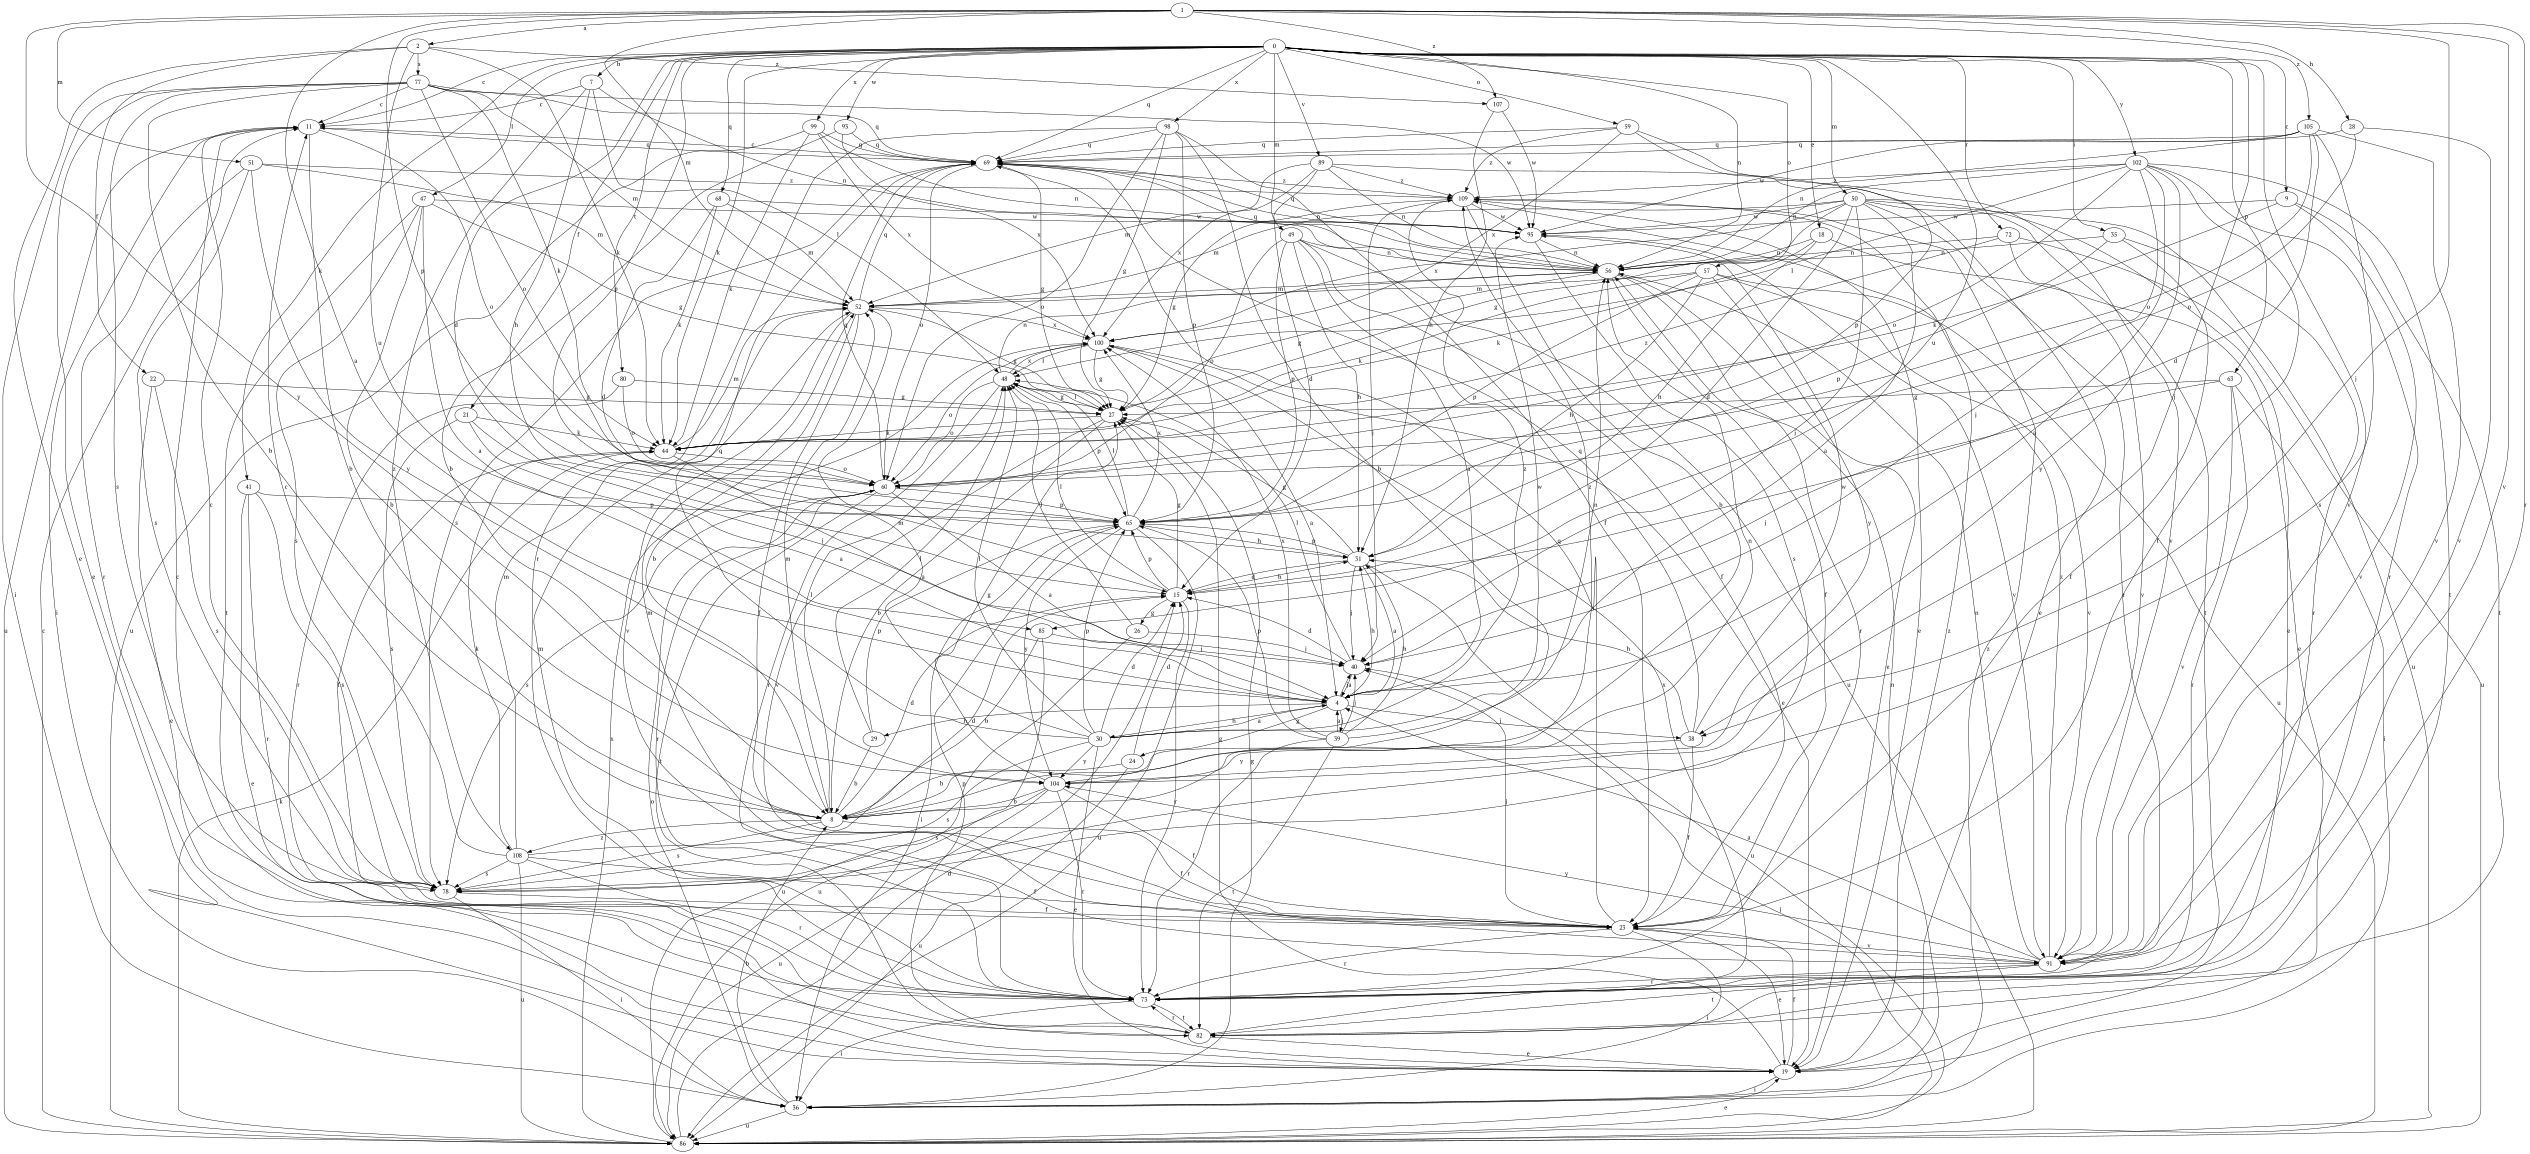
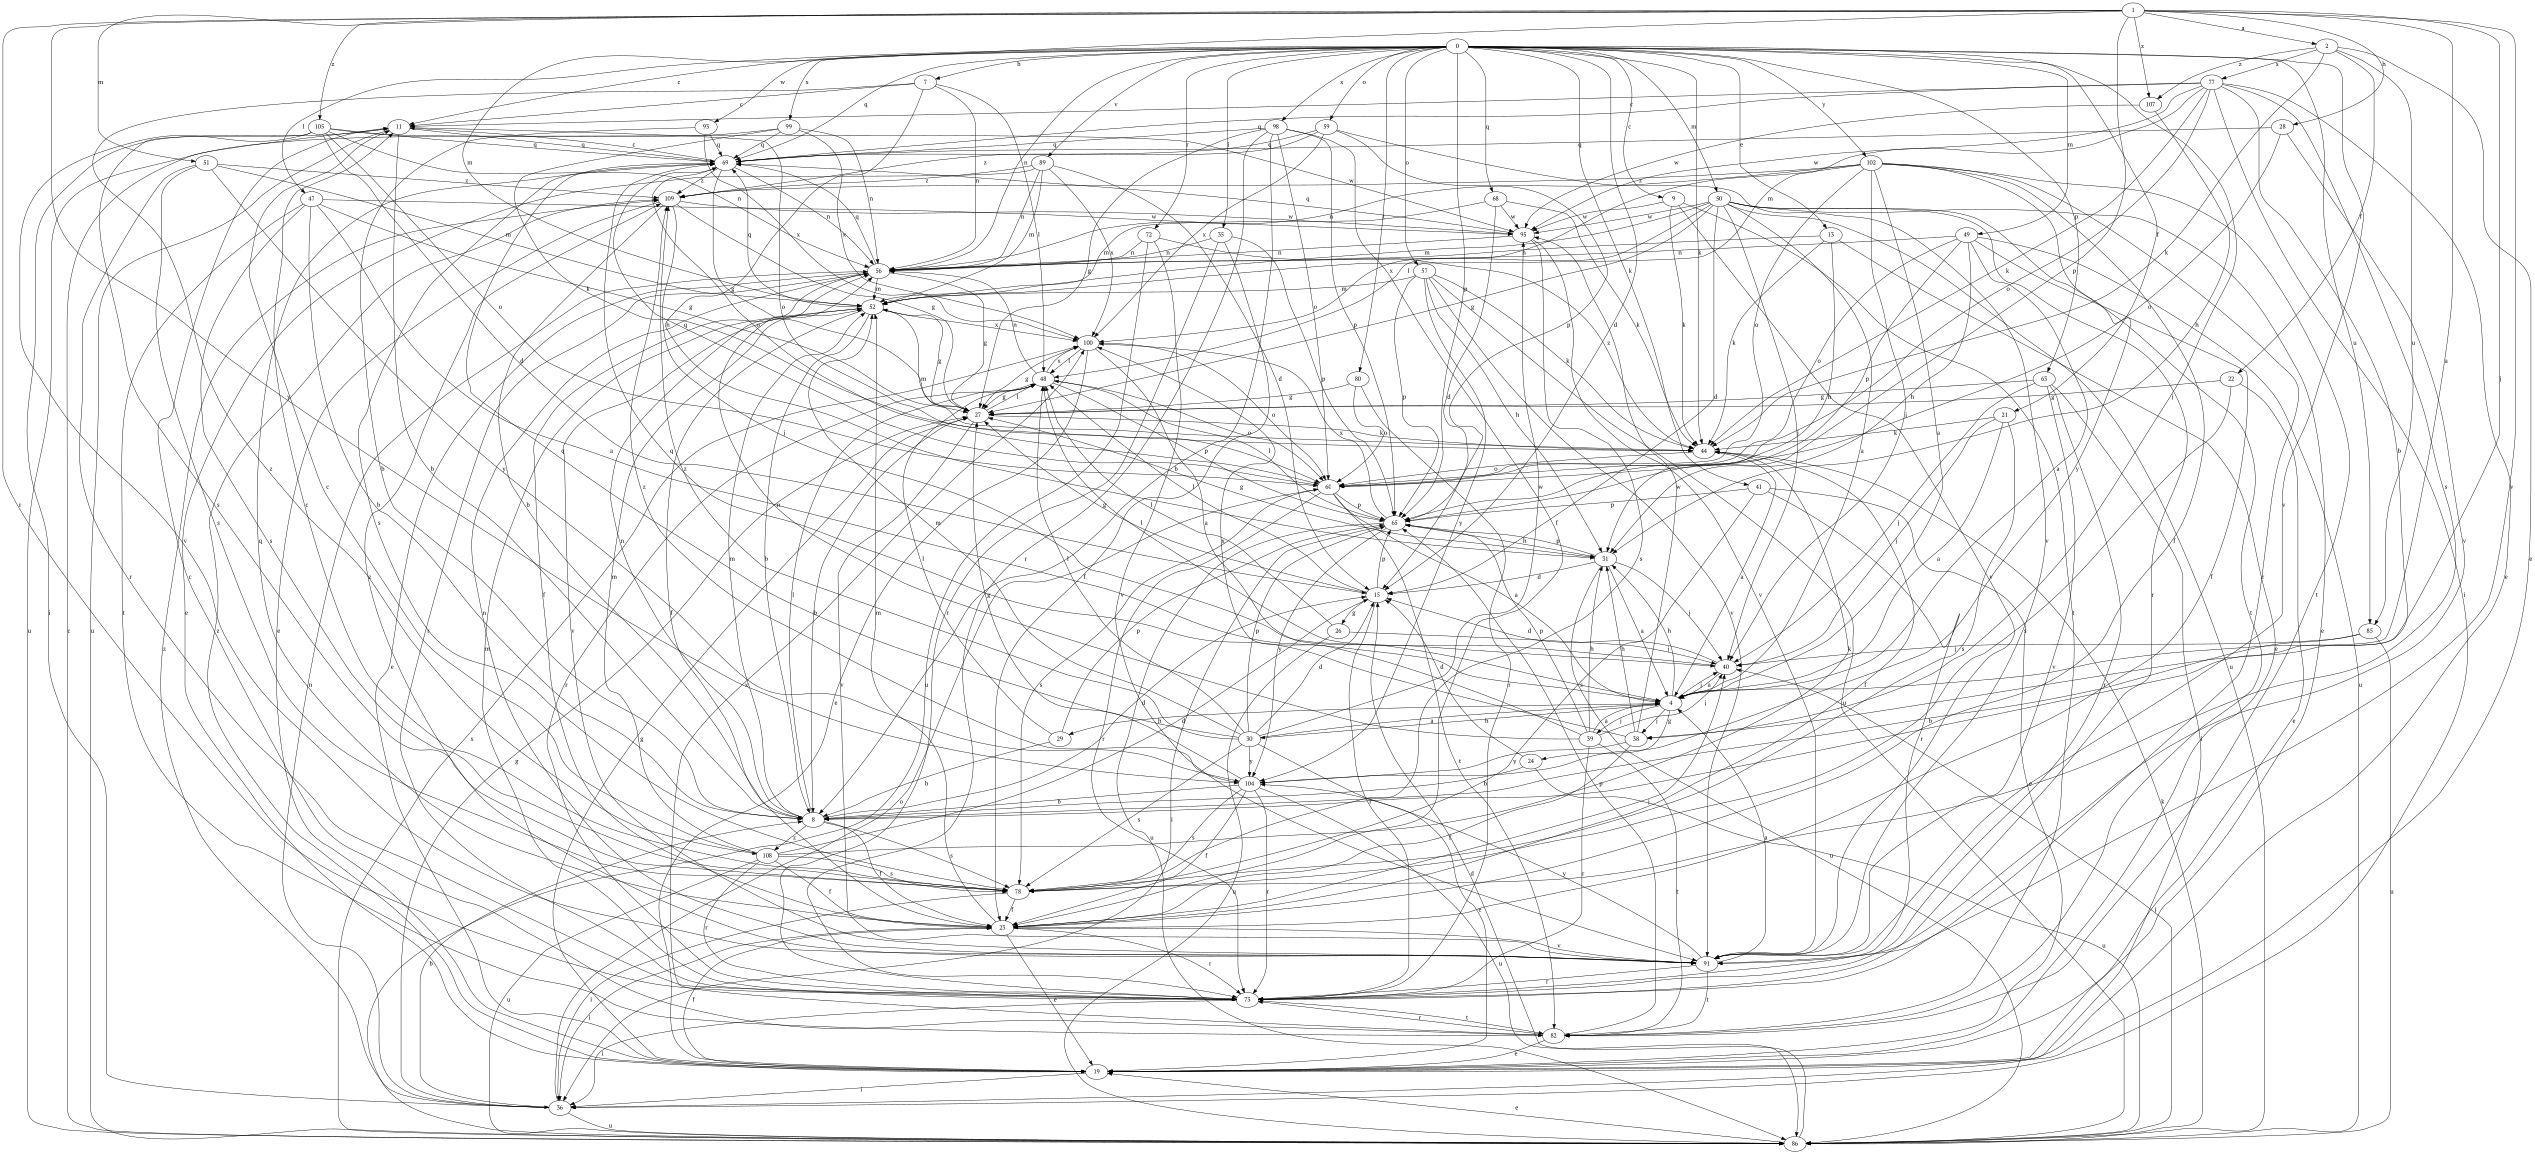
(1822, 235) -> (1831, 235)
(1265, 578) -> none
